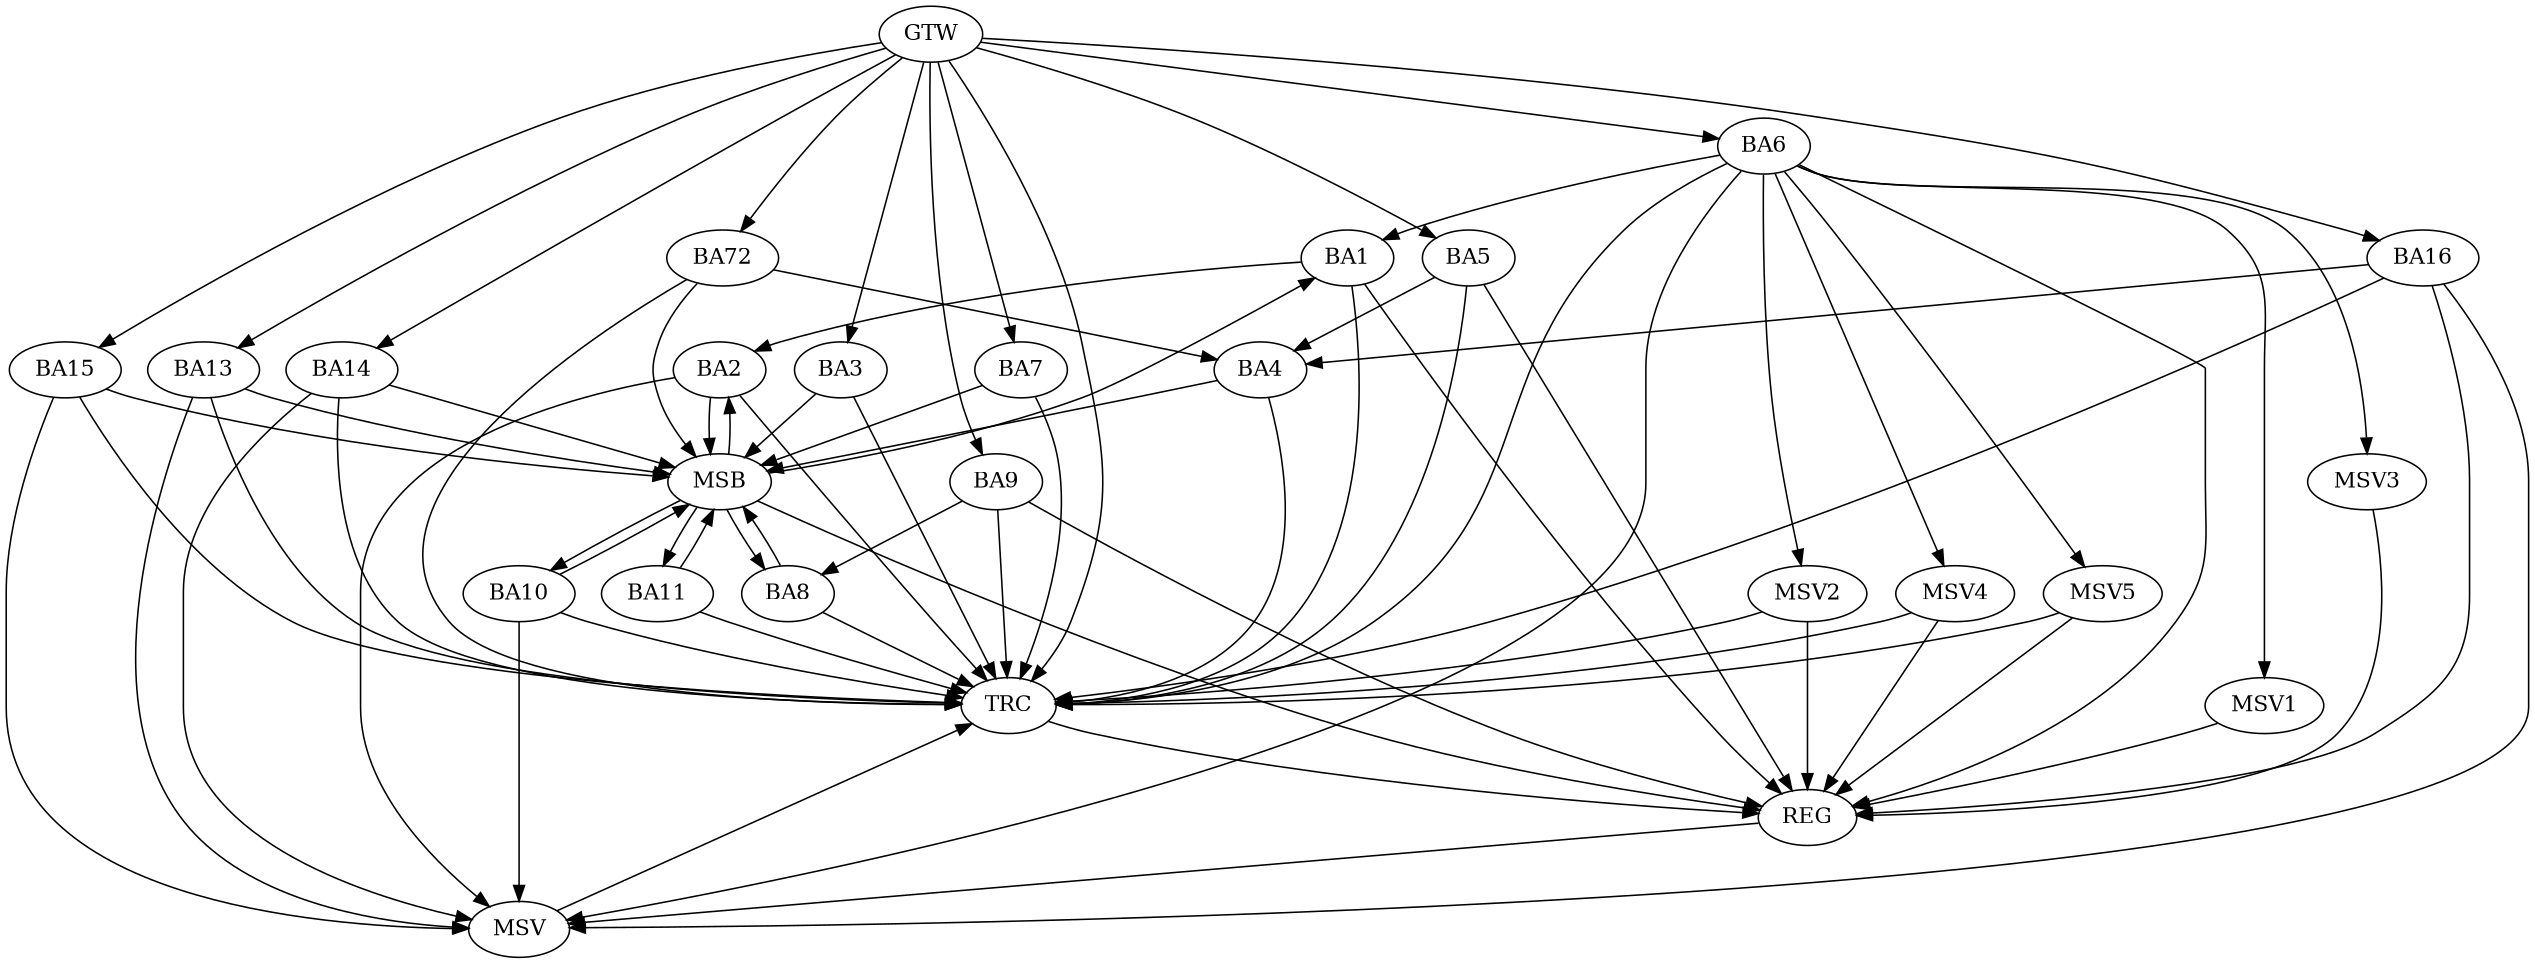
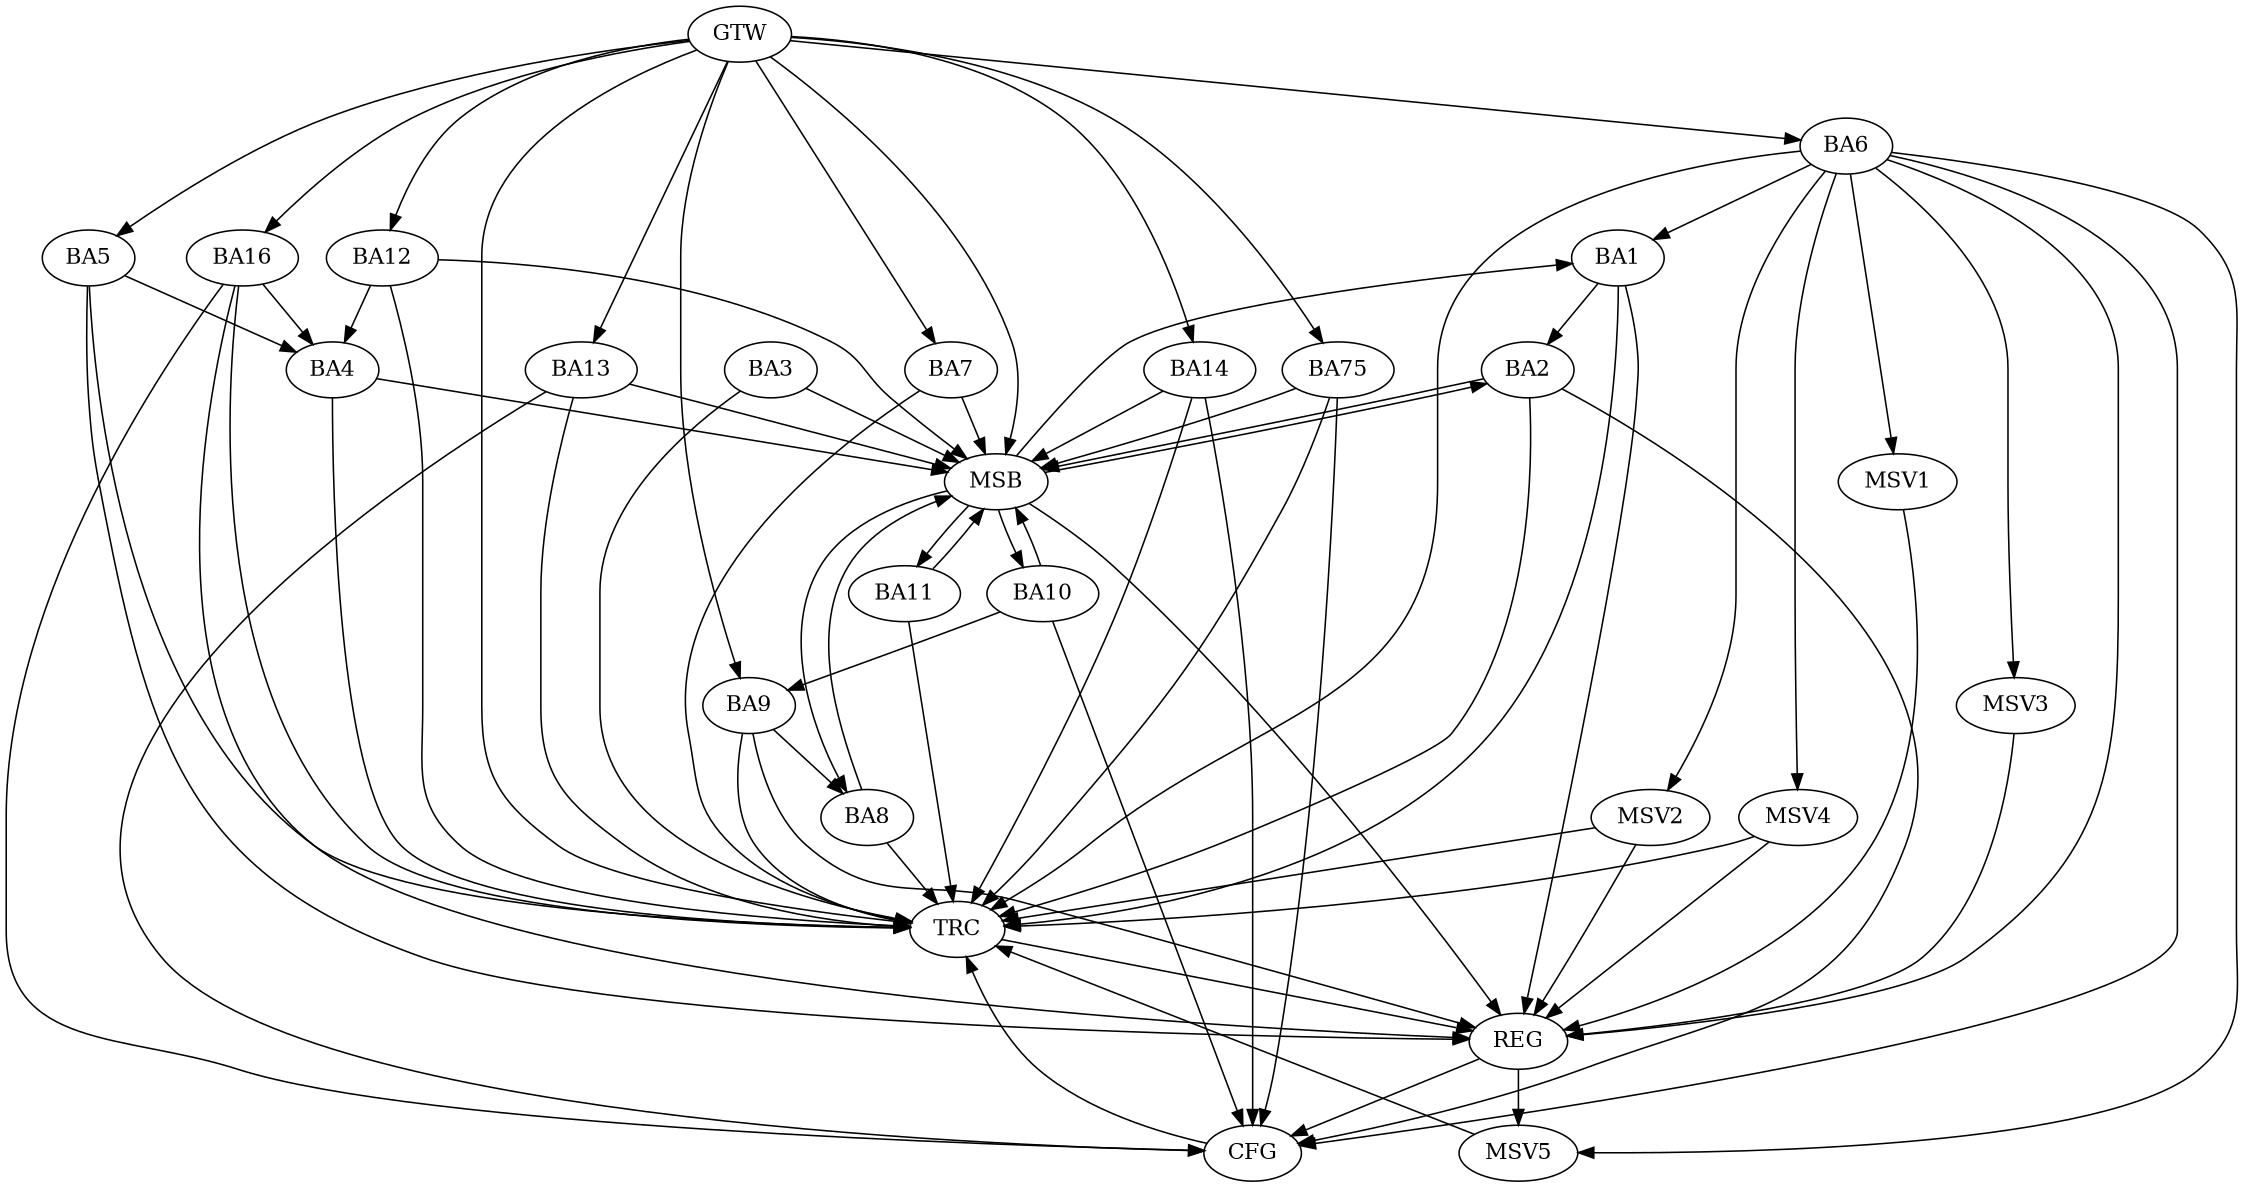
(888, 195) -> (942, 221)
(723, 258) -> (382, 258)
(65, 370) -> (1338, 370)
(752, 661) -> (902, 649)
(1961, 702) -> (1518, 1080)
(519, 929) -> (1253, 1153)
